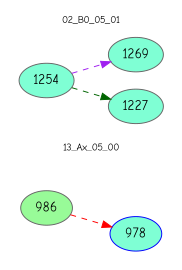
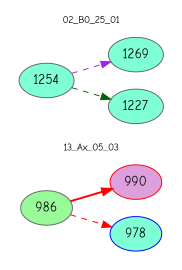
(91, 21) -> (91, 21)
(91, 148) -> (91, 148)
none -> (136, 182)
